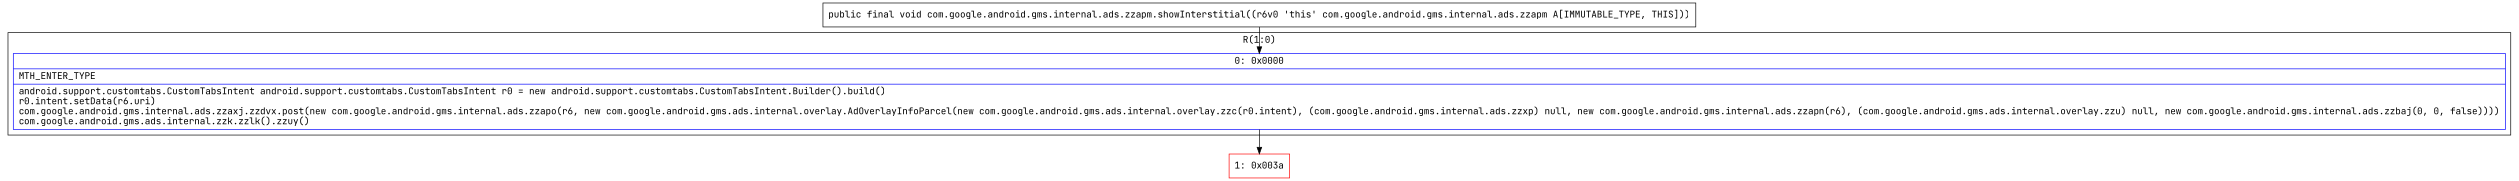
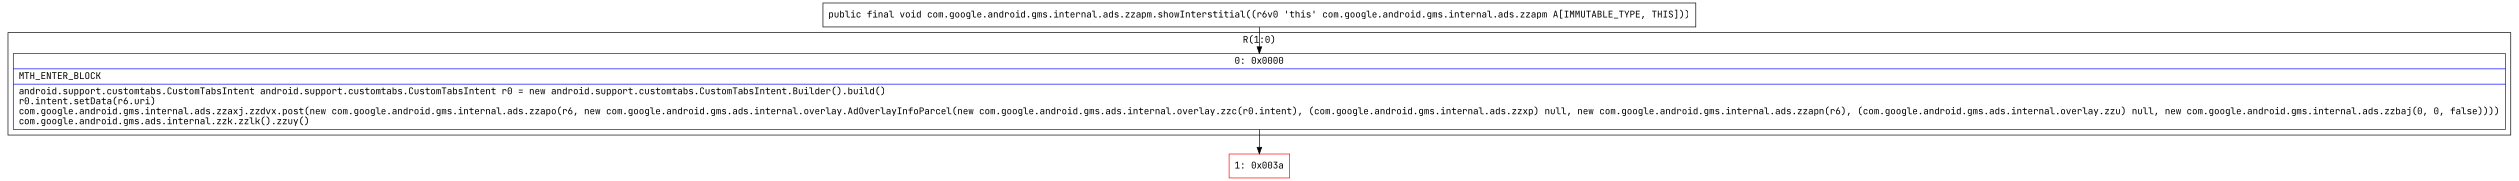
(57, 76) -> (60, 76)
